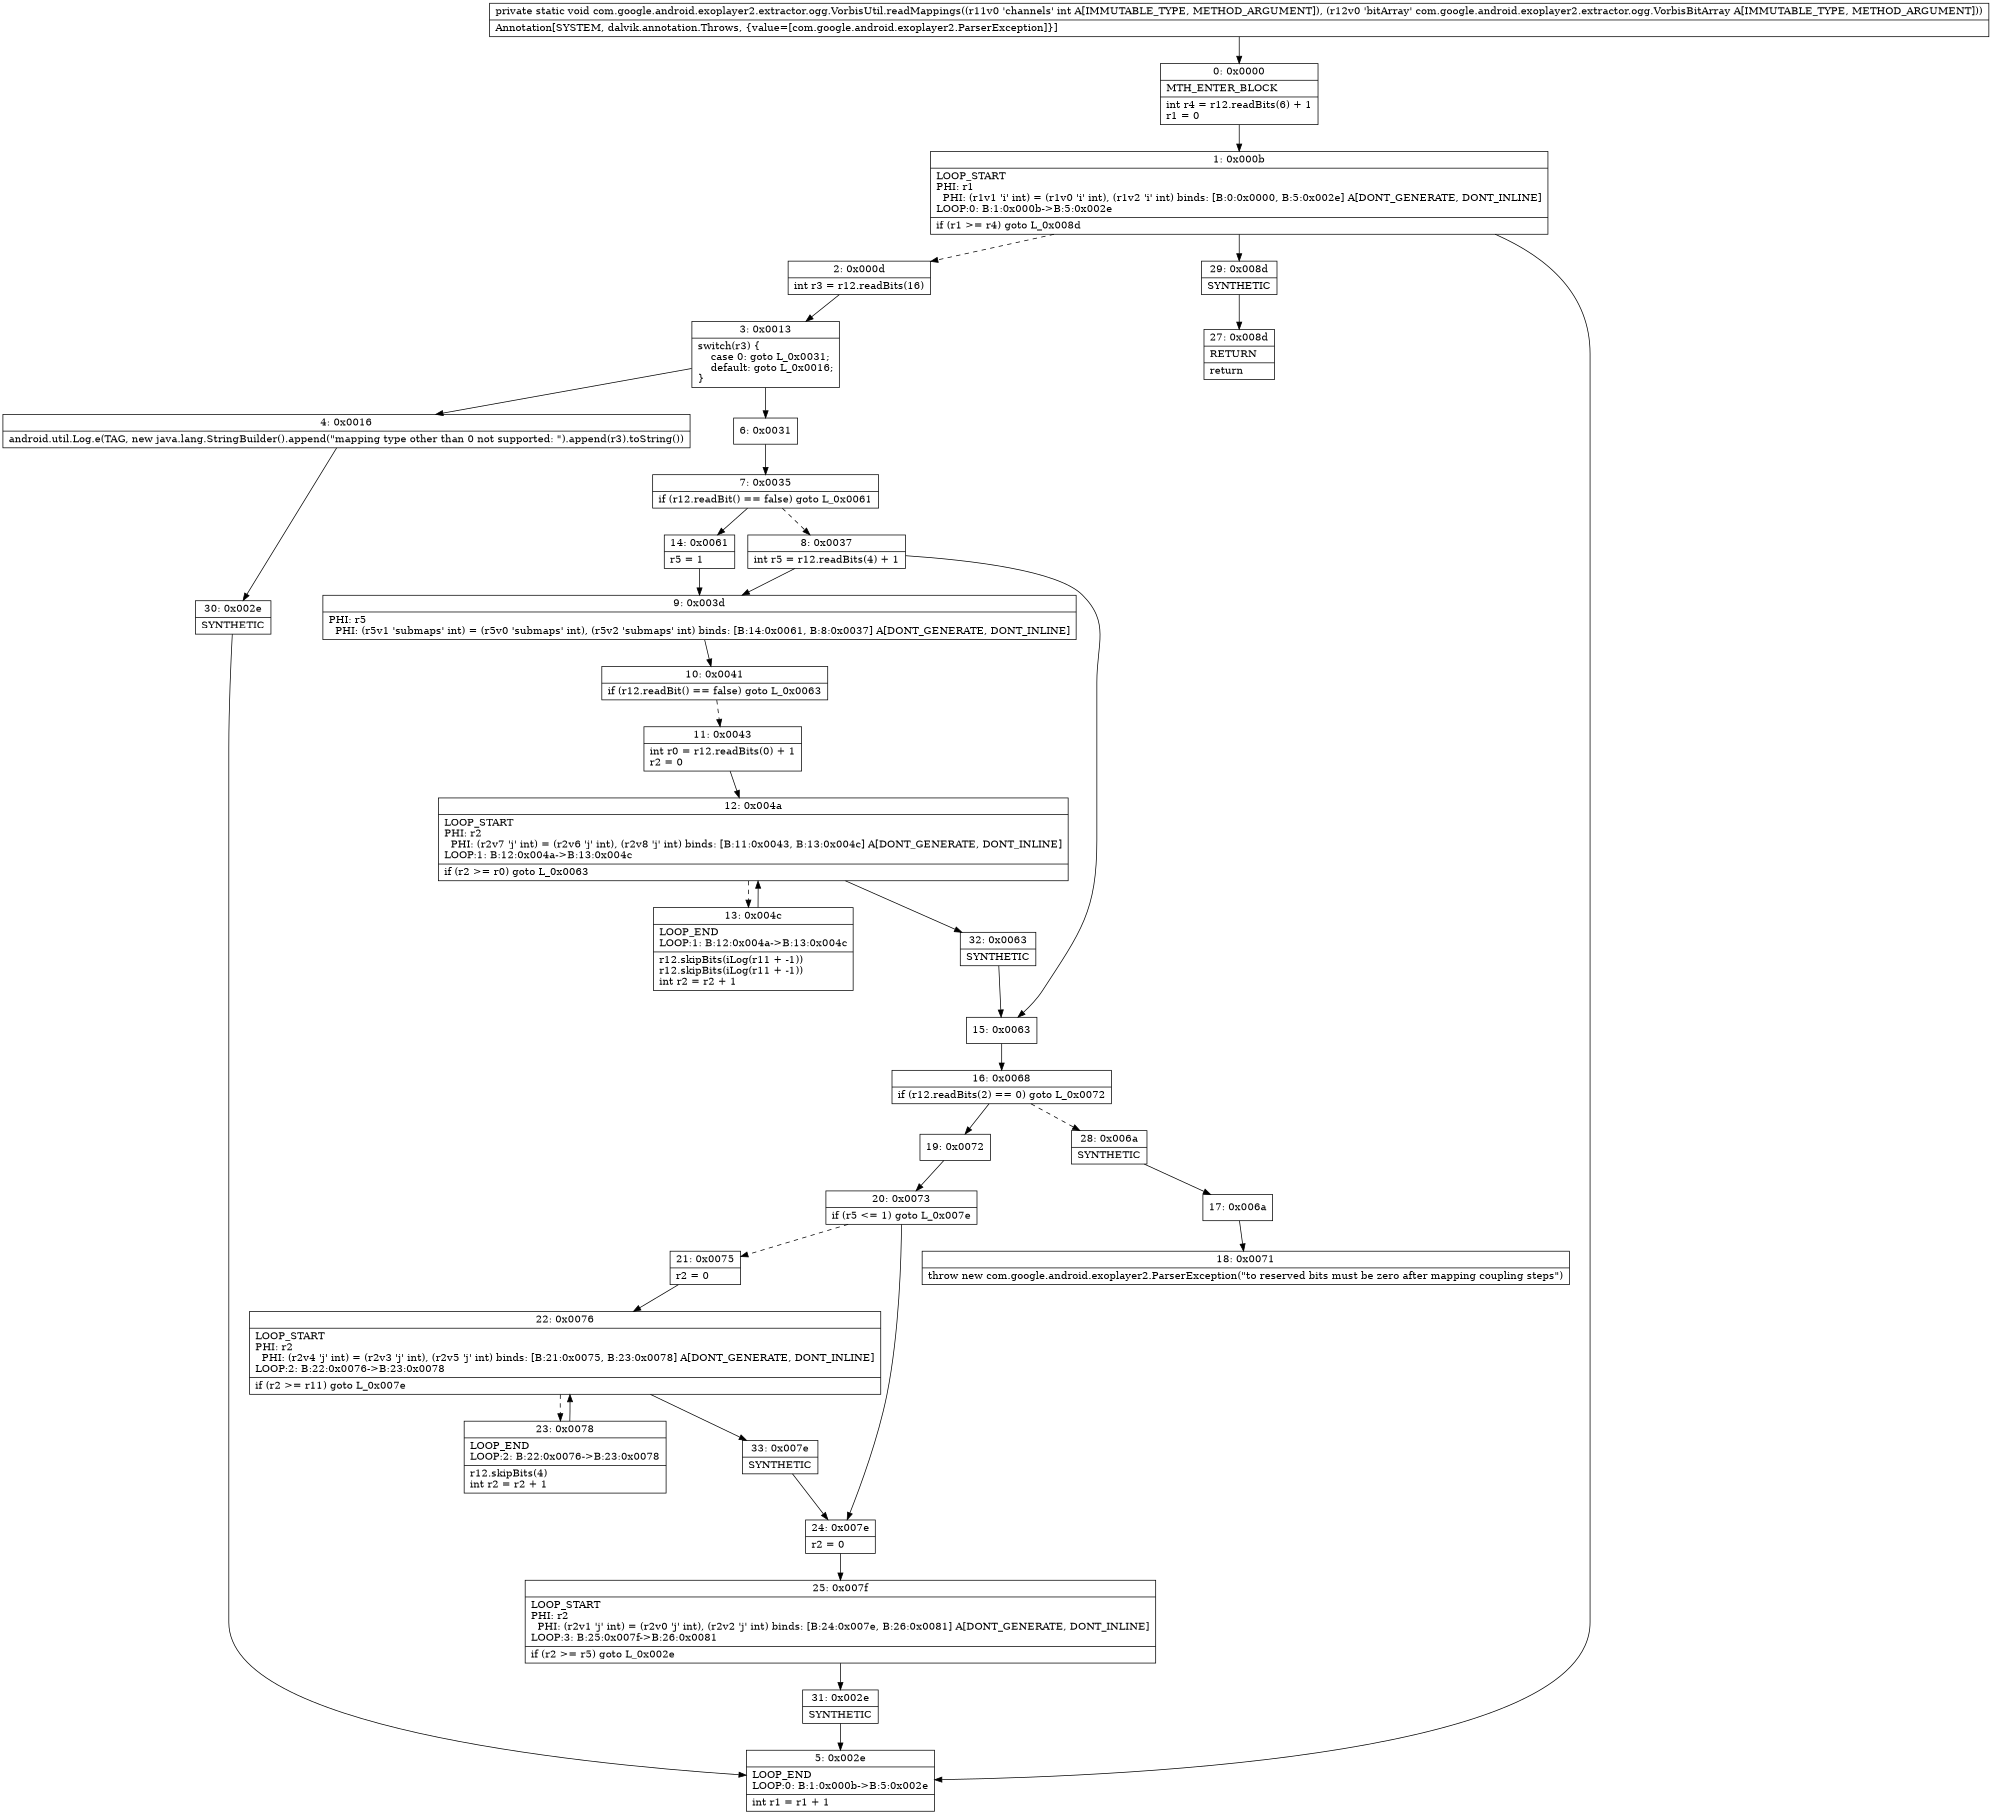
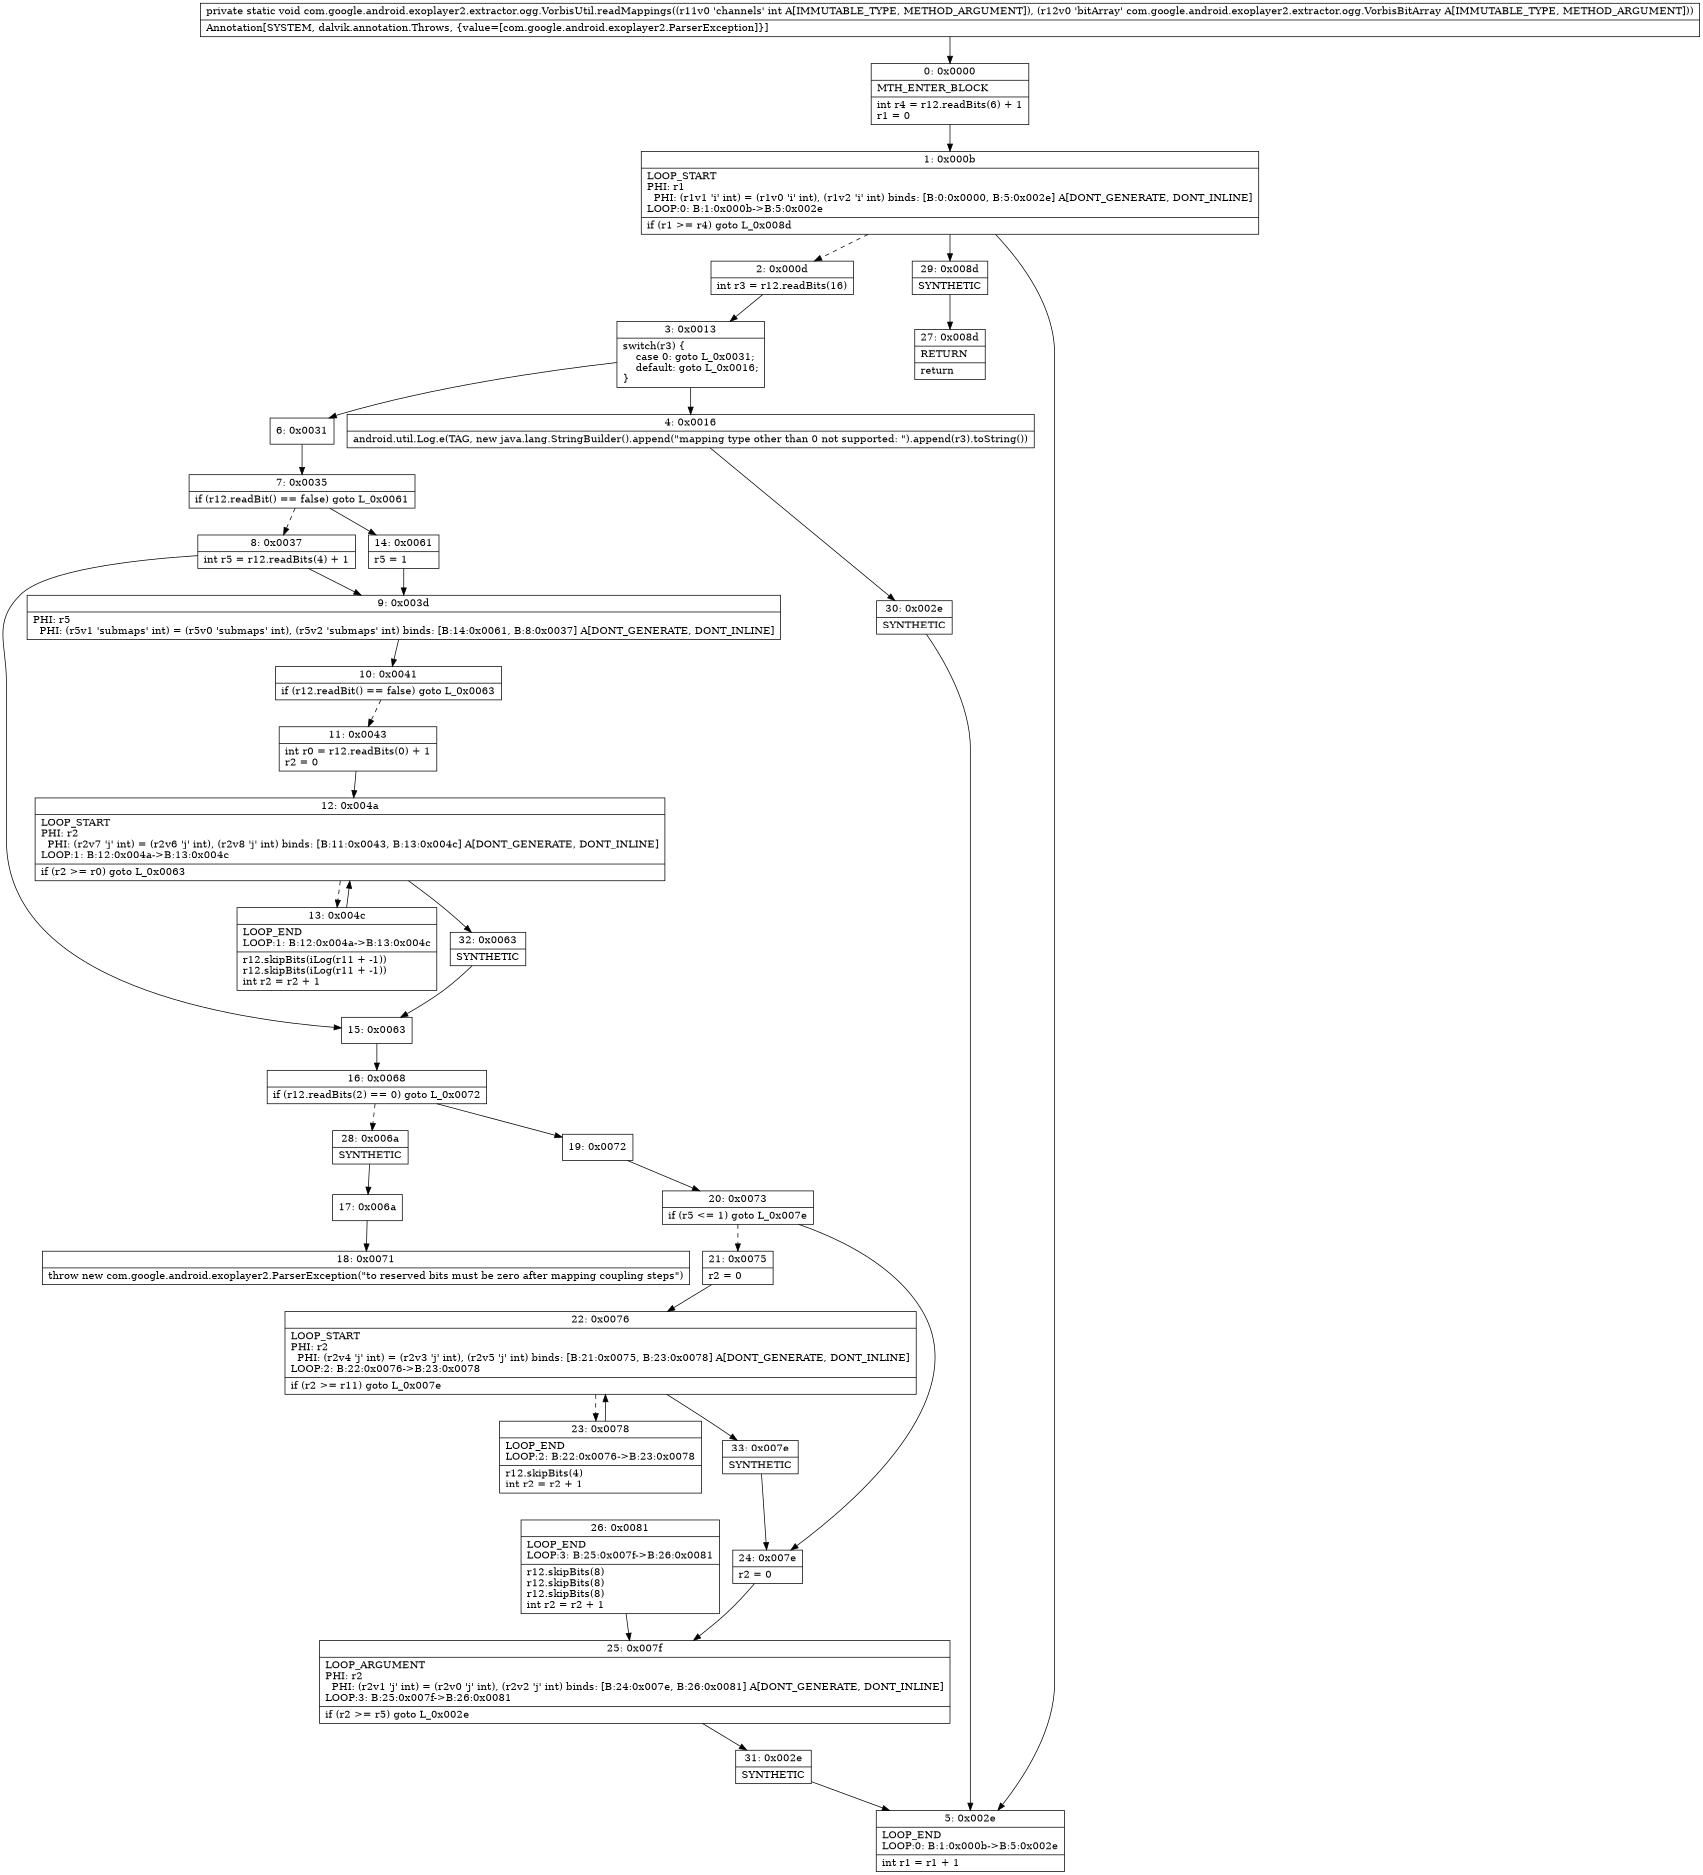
none -> (620, 1567)
(566, 1605) -> (375, 1665)
